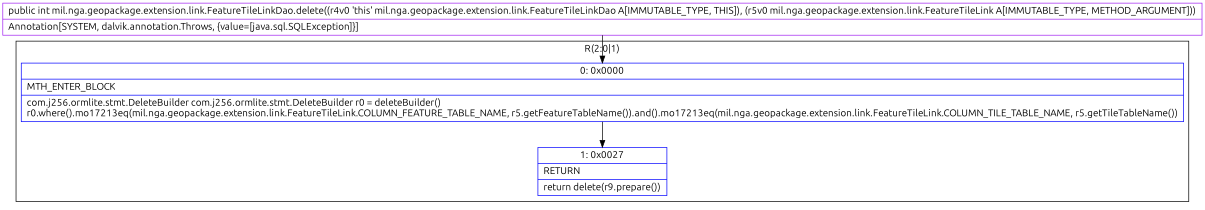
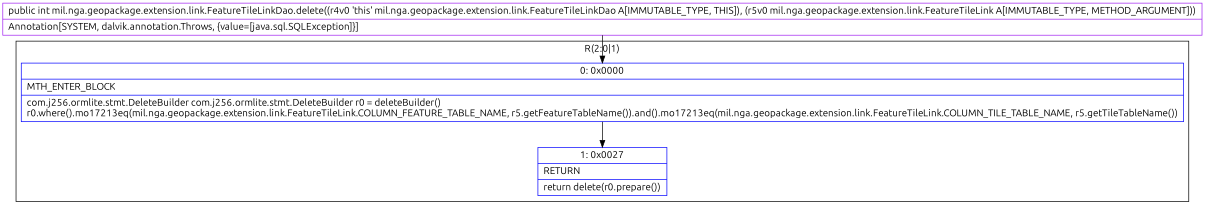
(602, 187) -> (602, 187)
